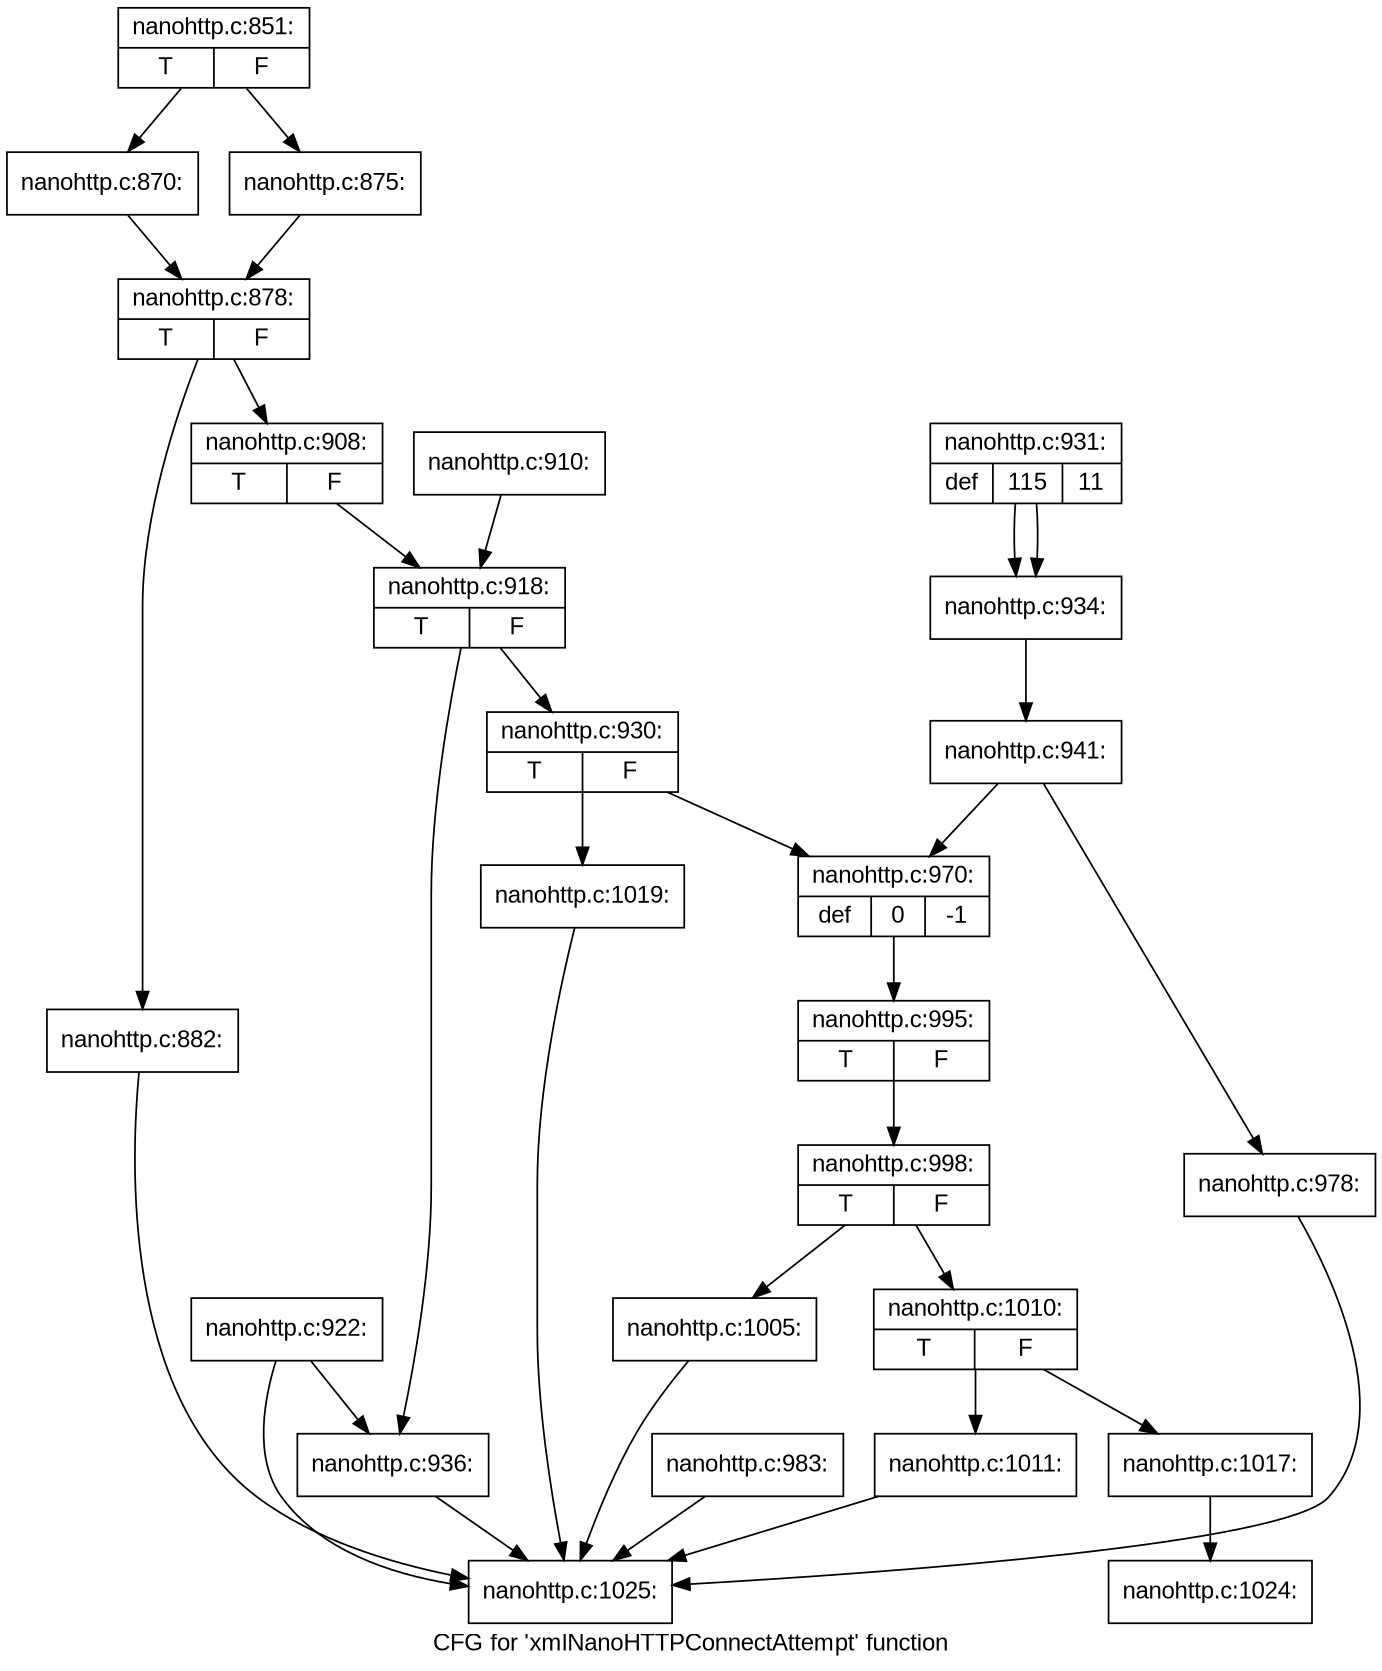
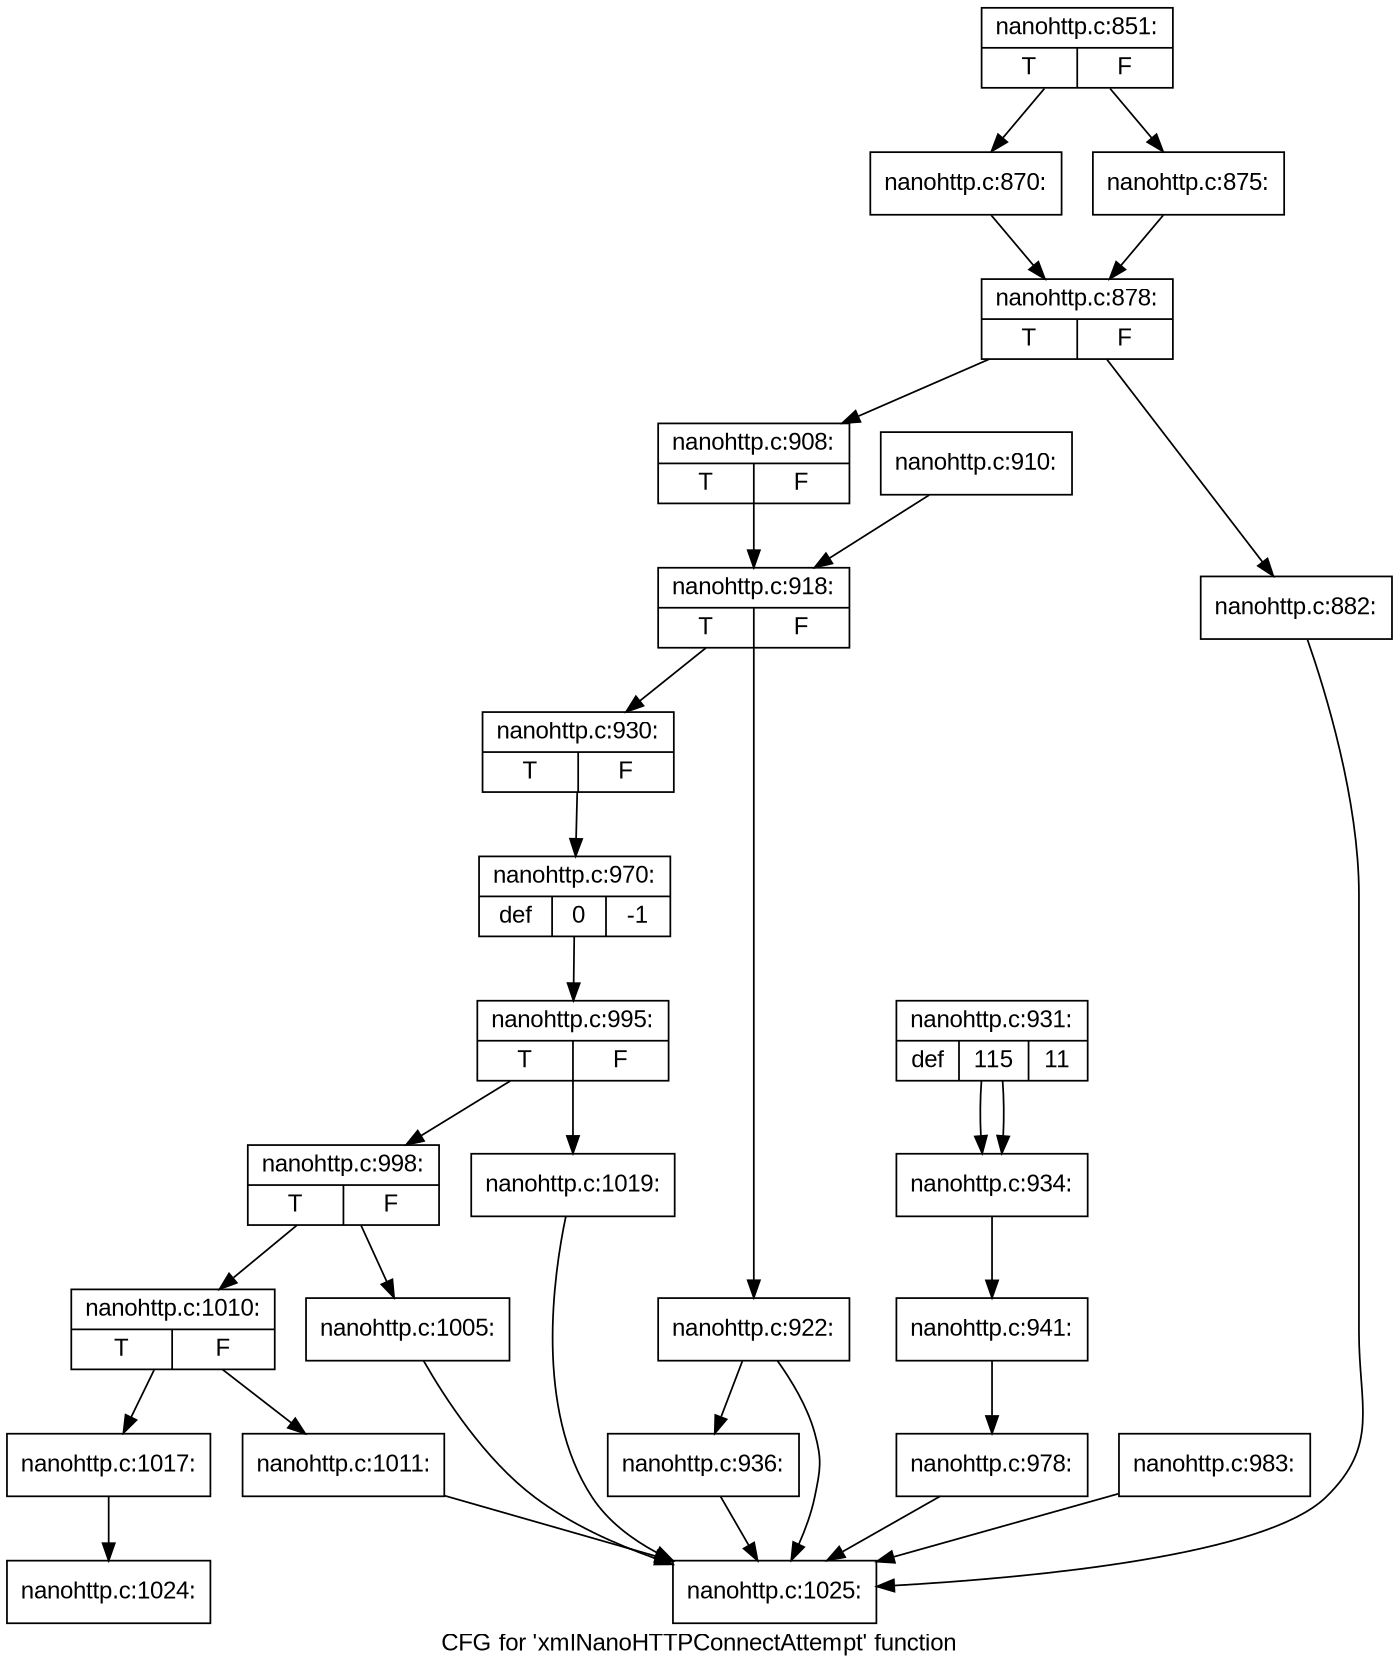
(970, 814) -> none
(583, 820) -> (573, 1108)
(431, 1032) -> (754, 964)
